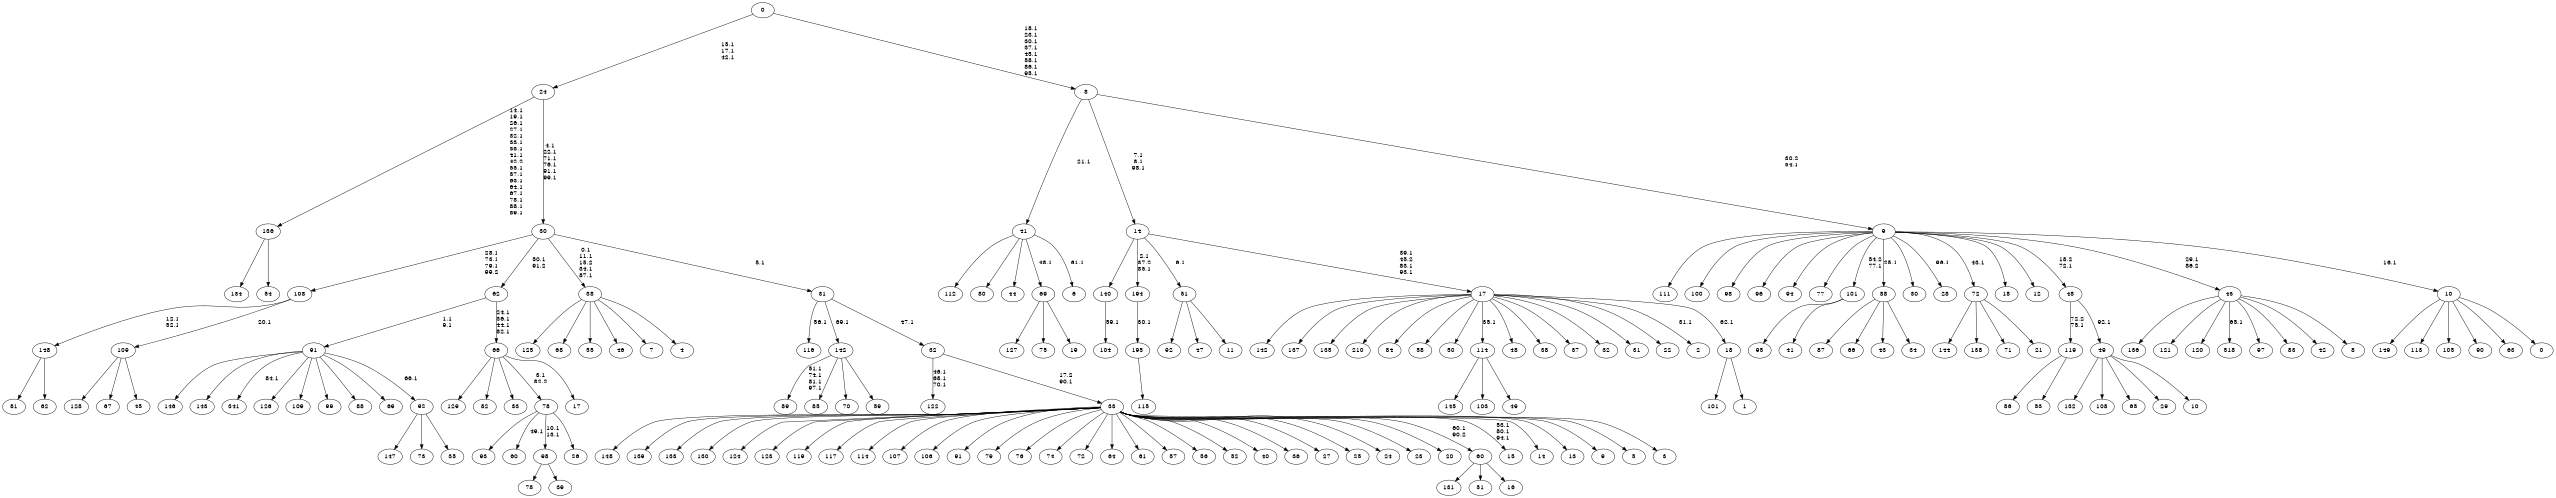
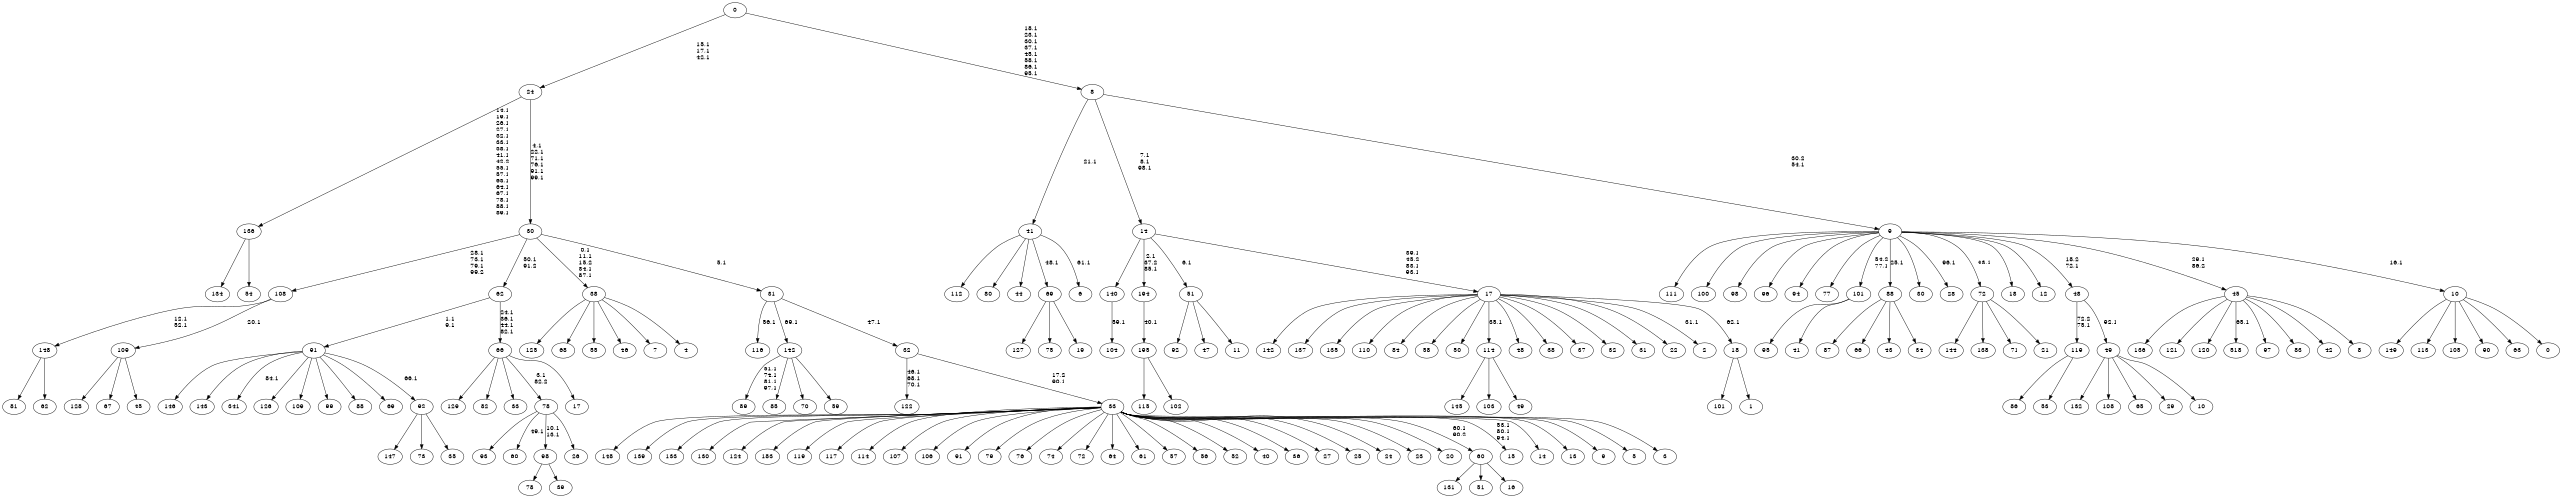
(1144, 322) -> (1151, 322)
(1358, 350) -> (1364, 350)
none -> (1176, 407)
(767, 457) -> (768, 457)
